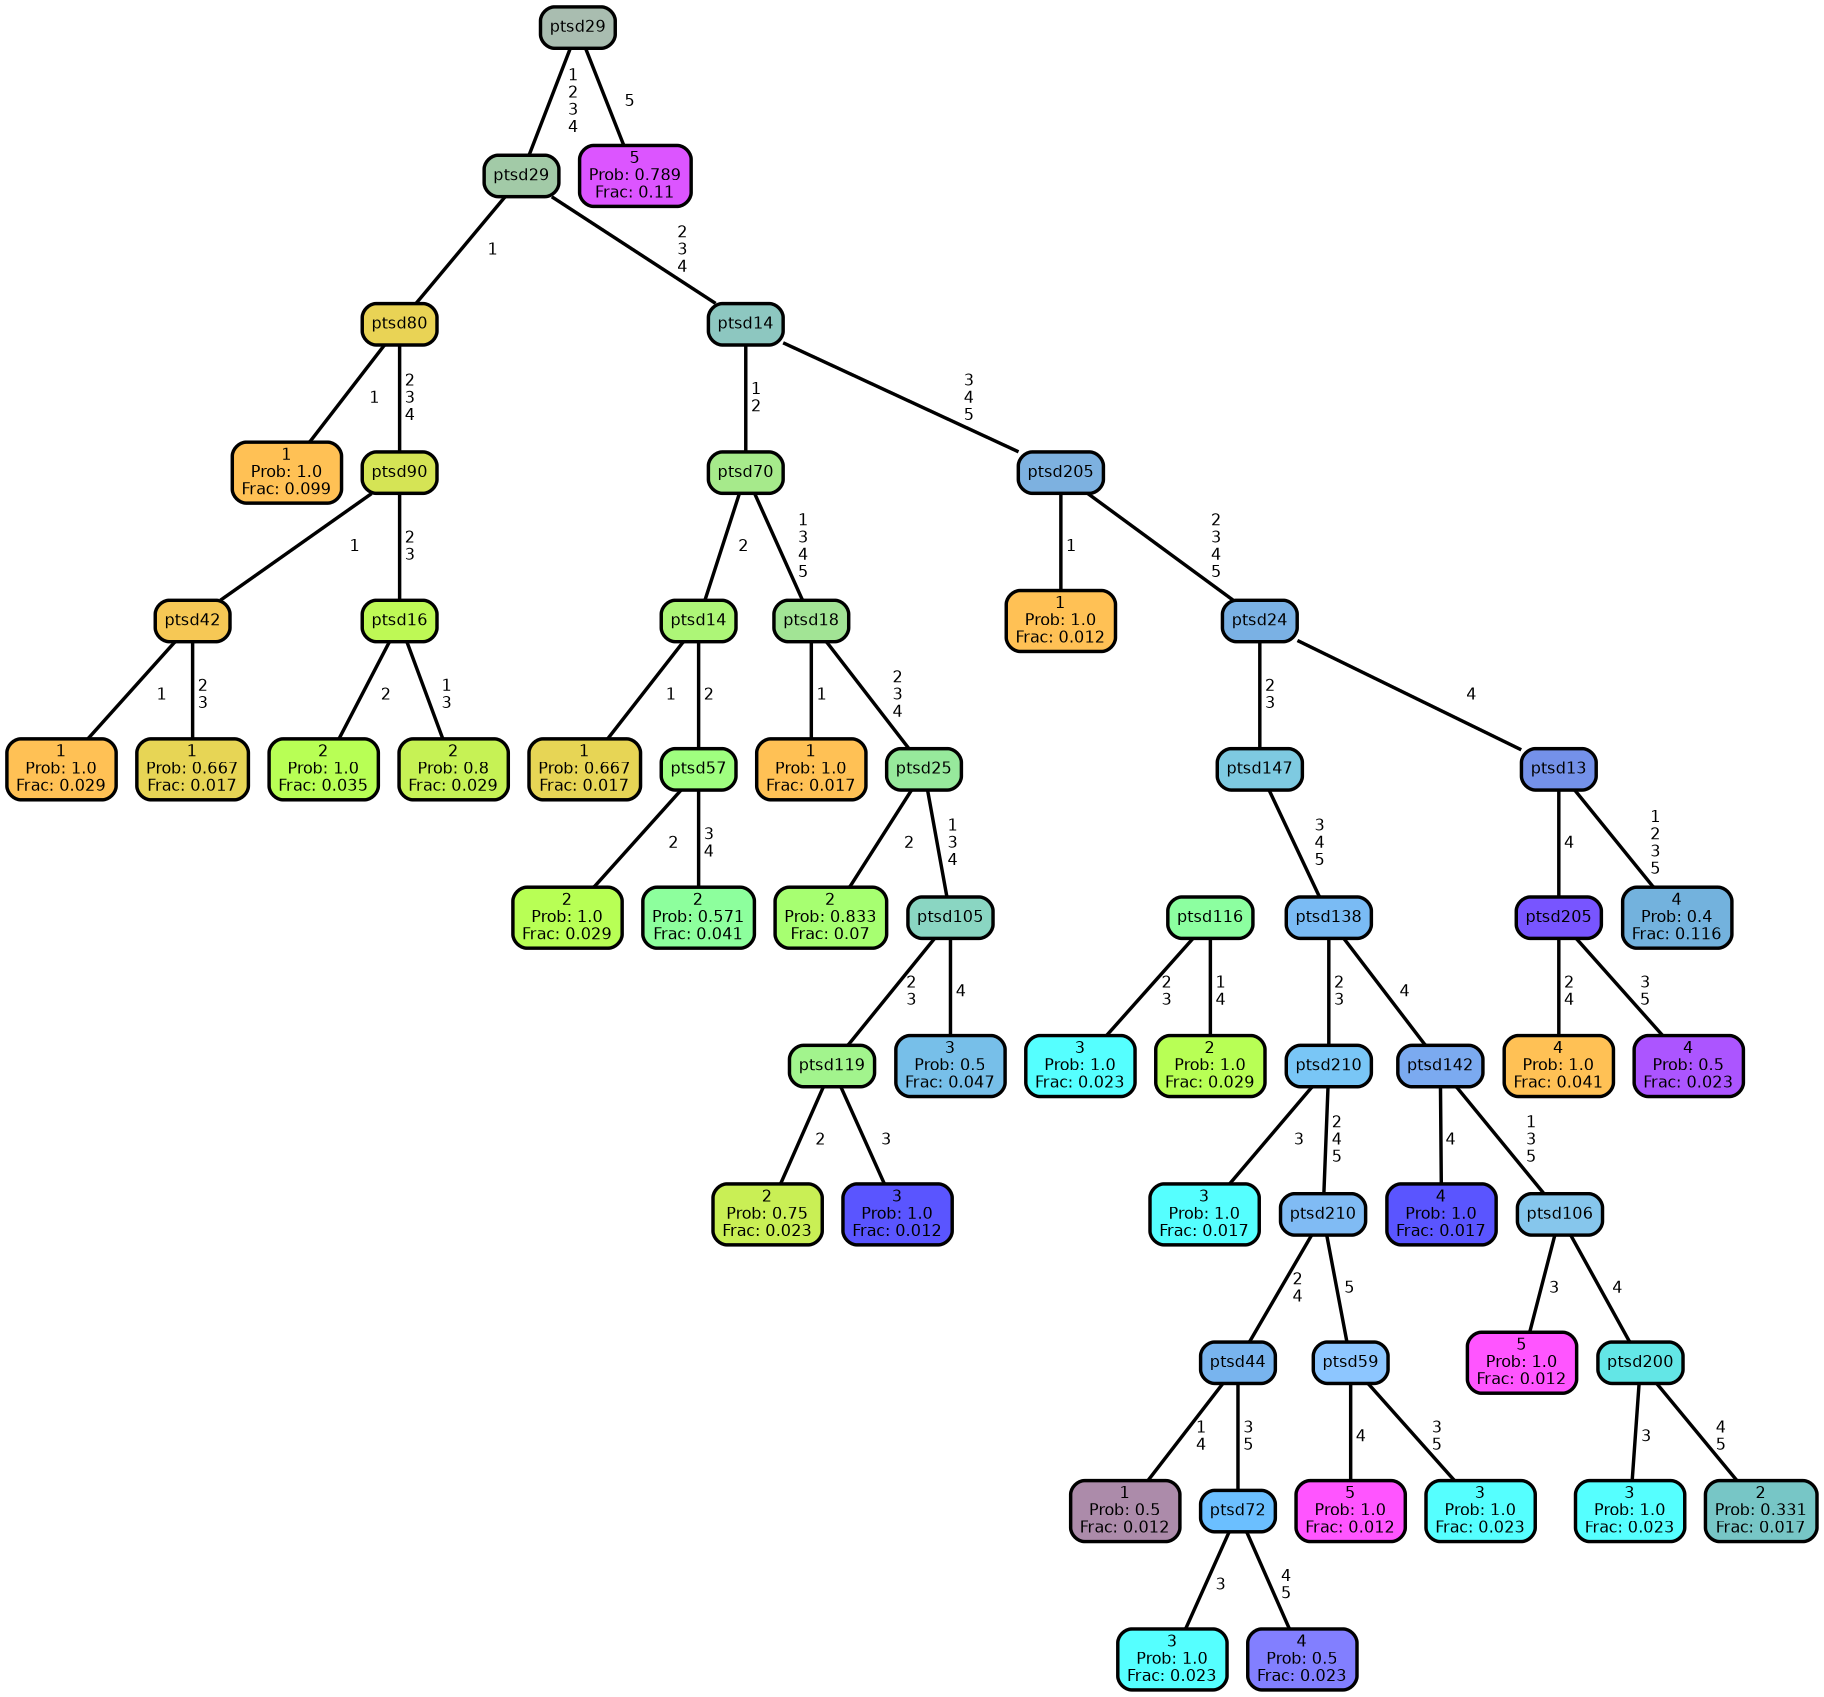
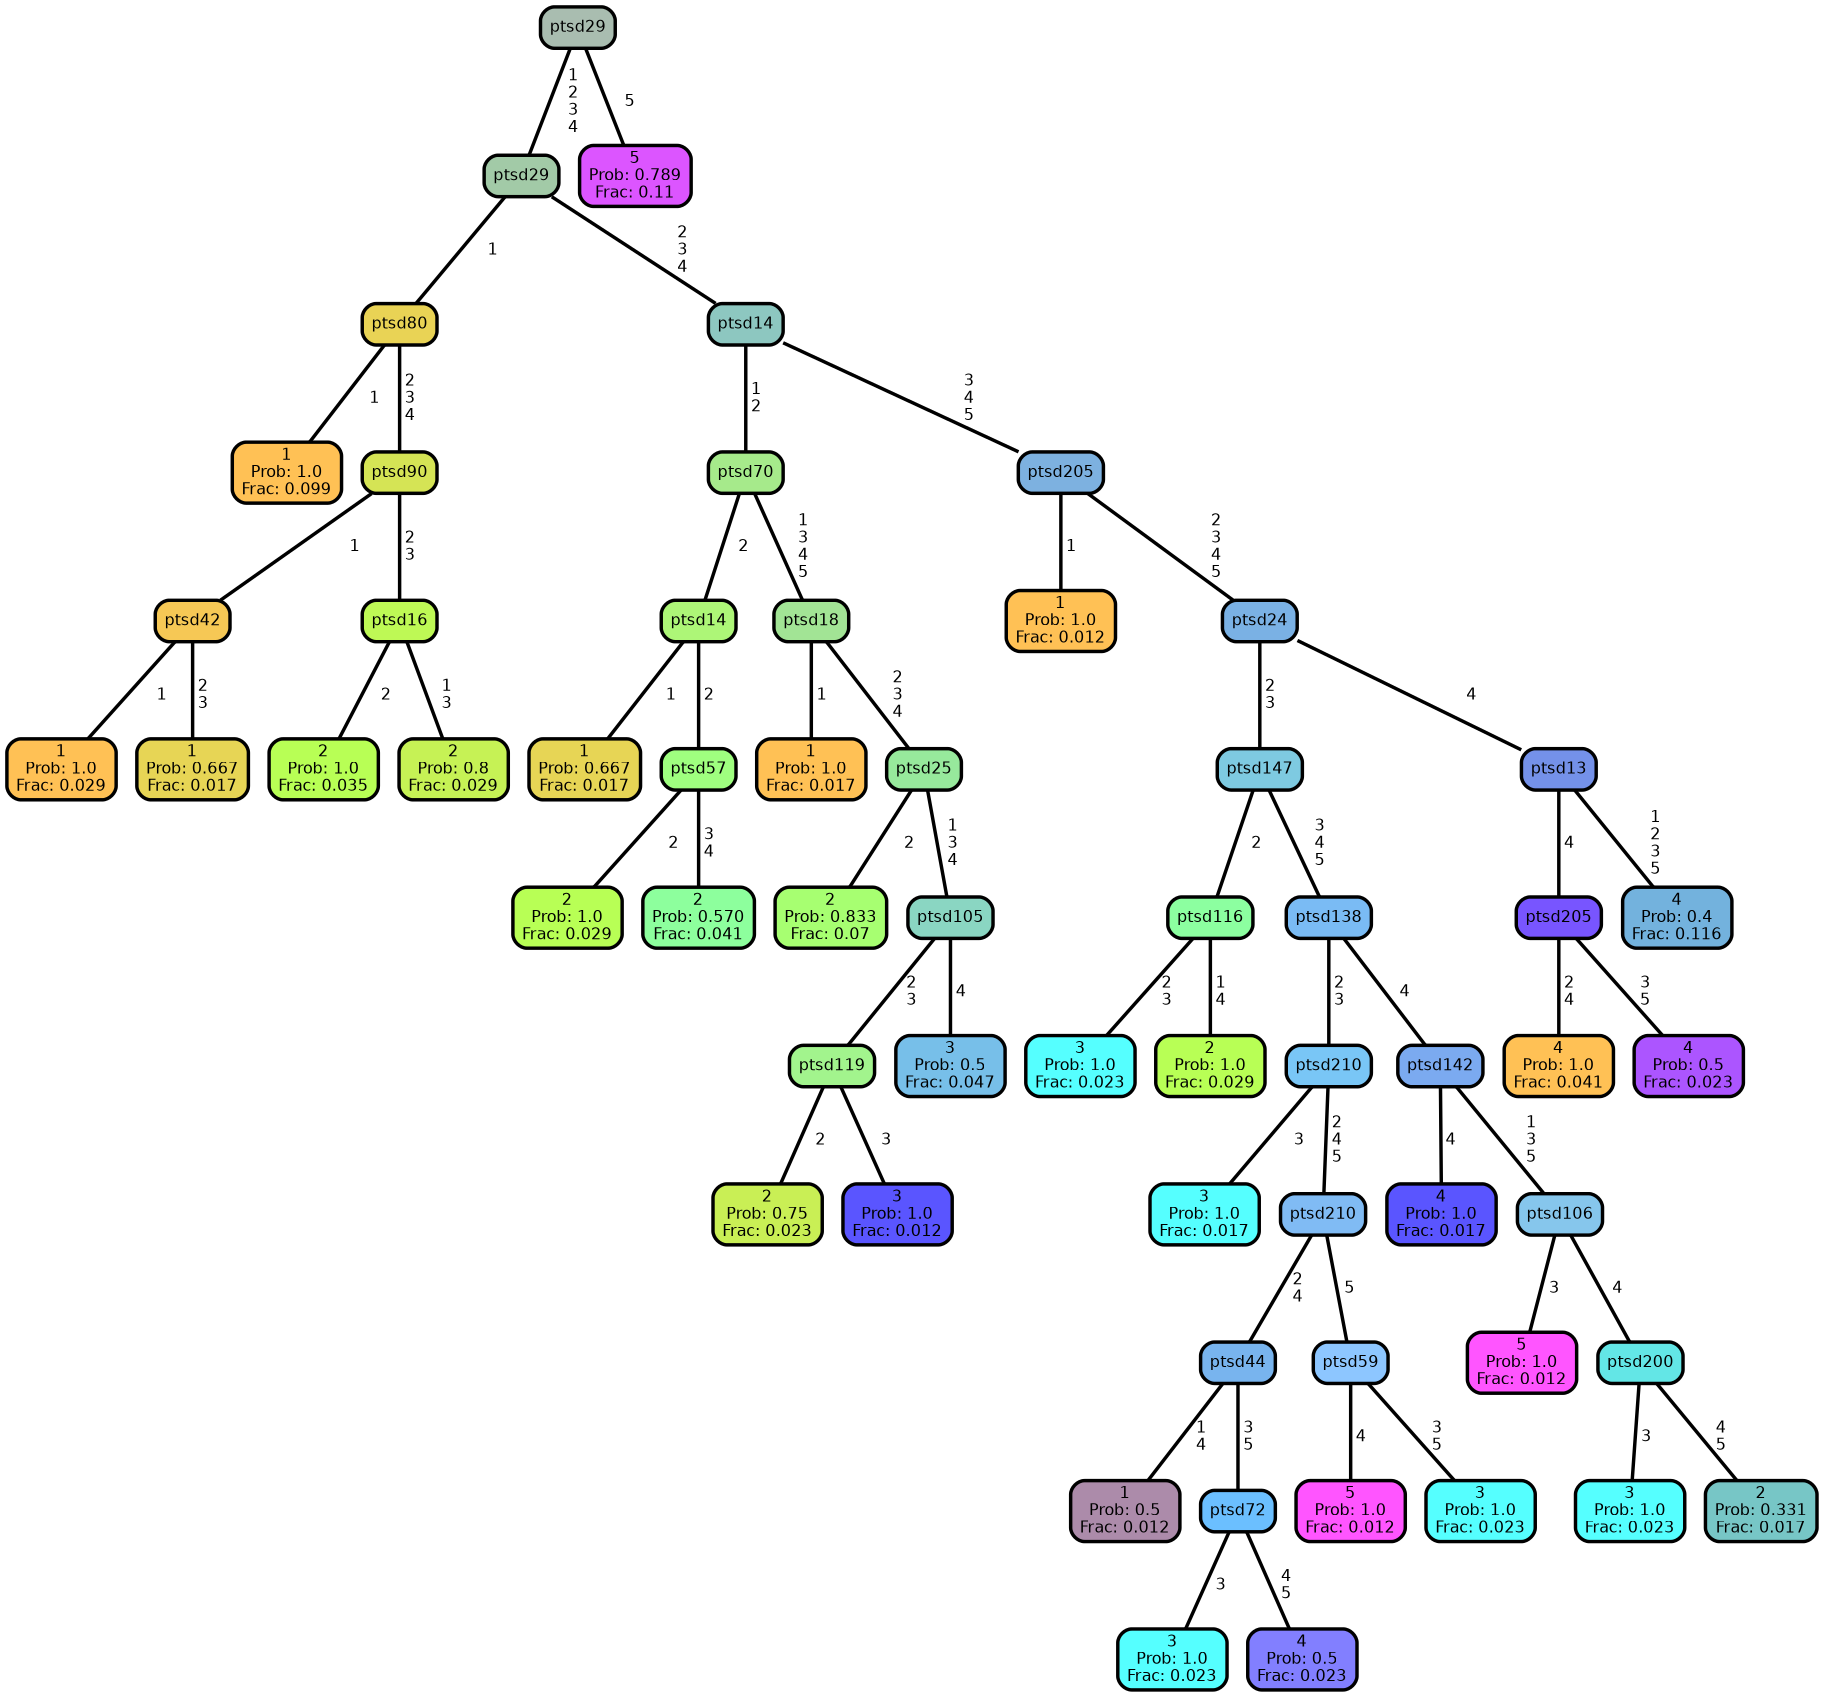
none -> (1235, 843)
(699, 918) -> (699, 918)
